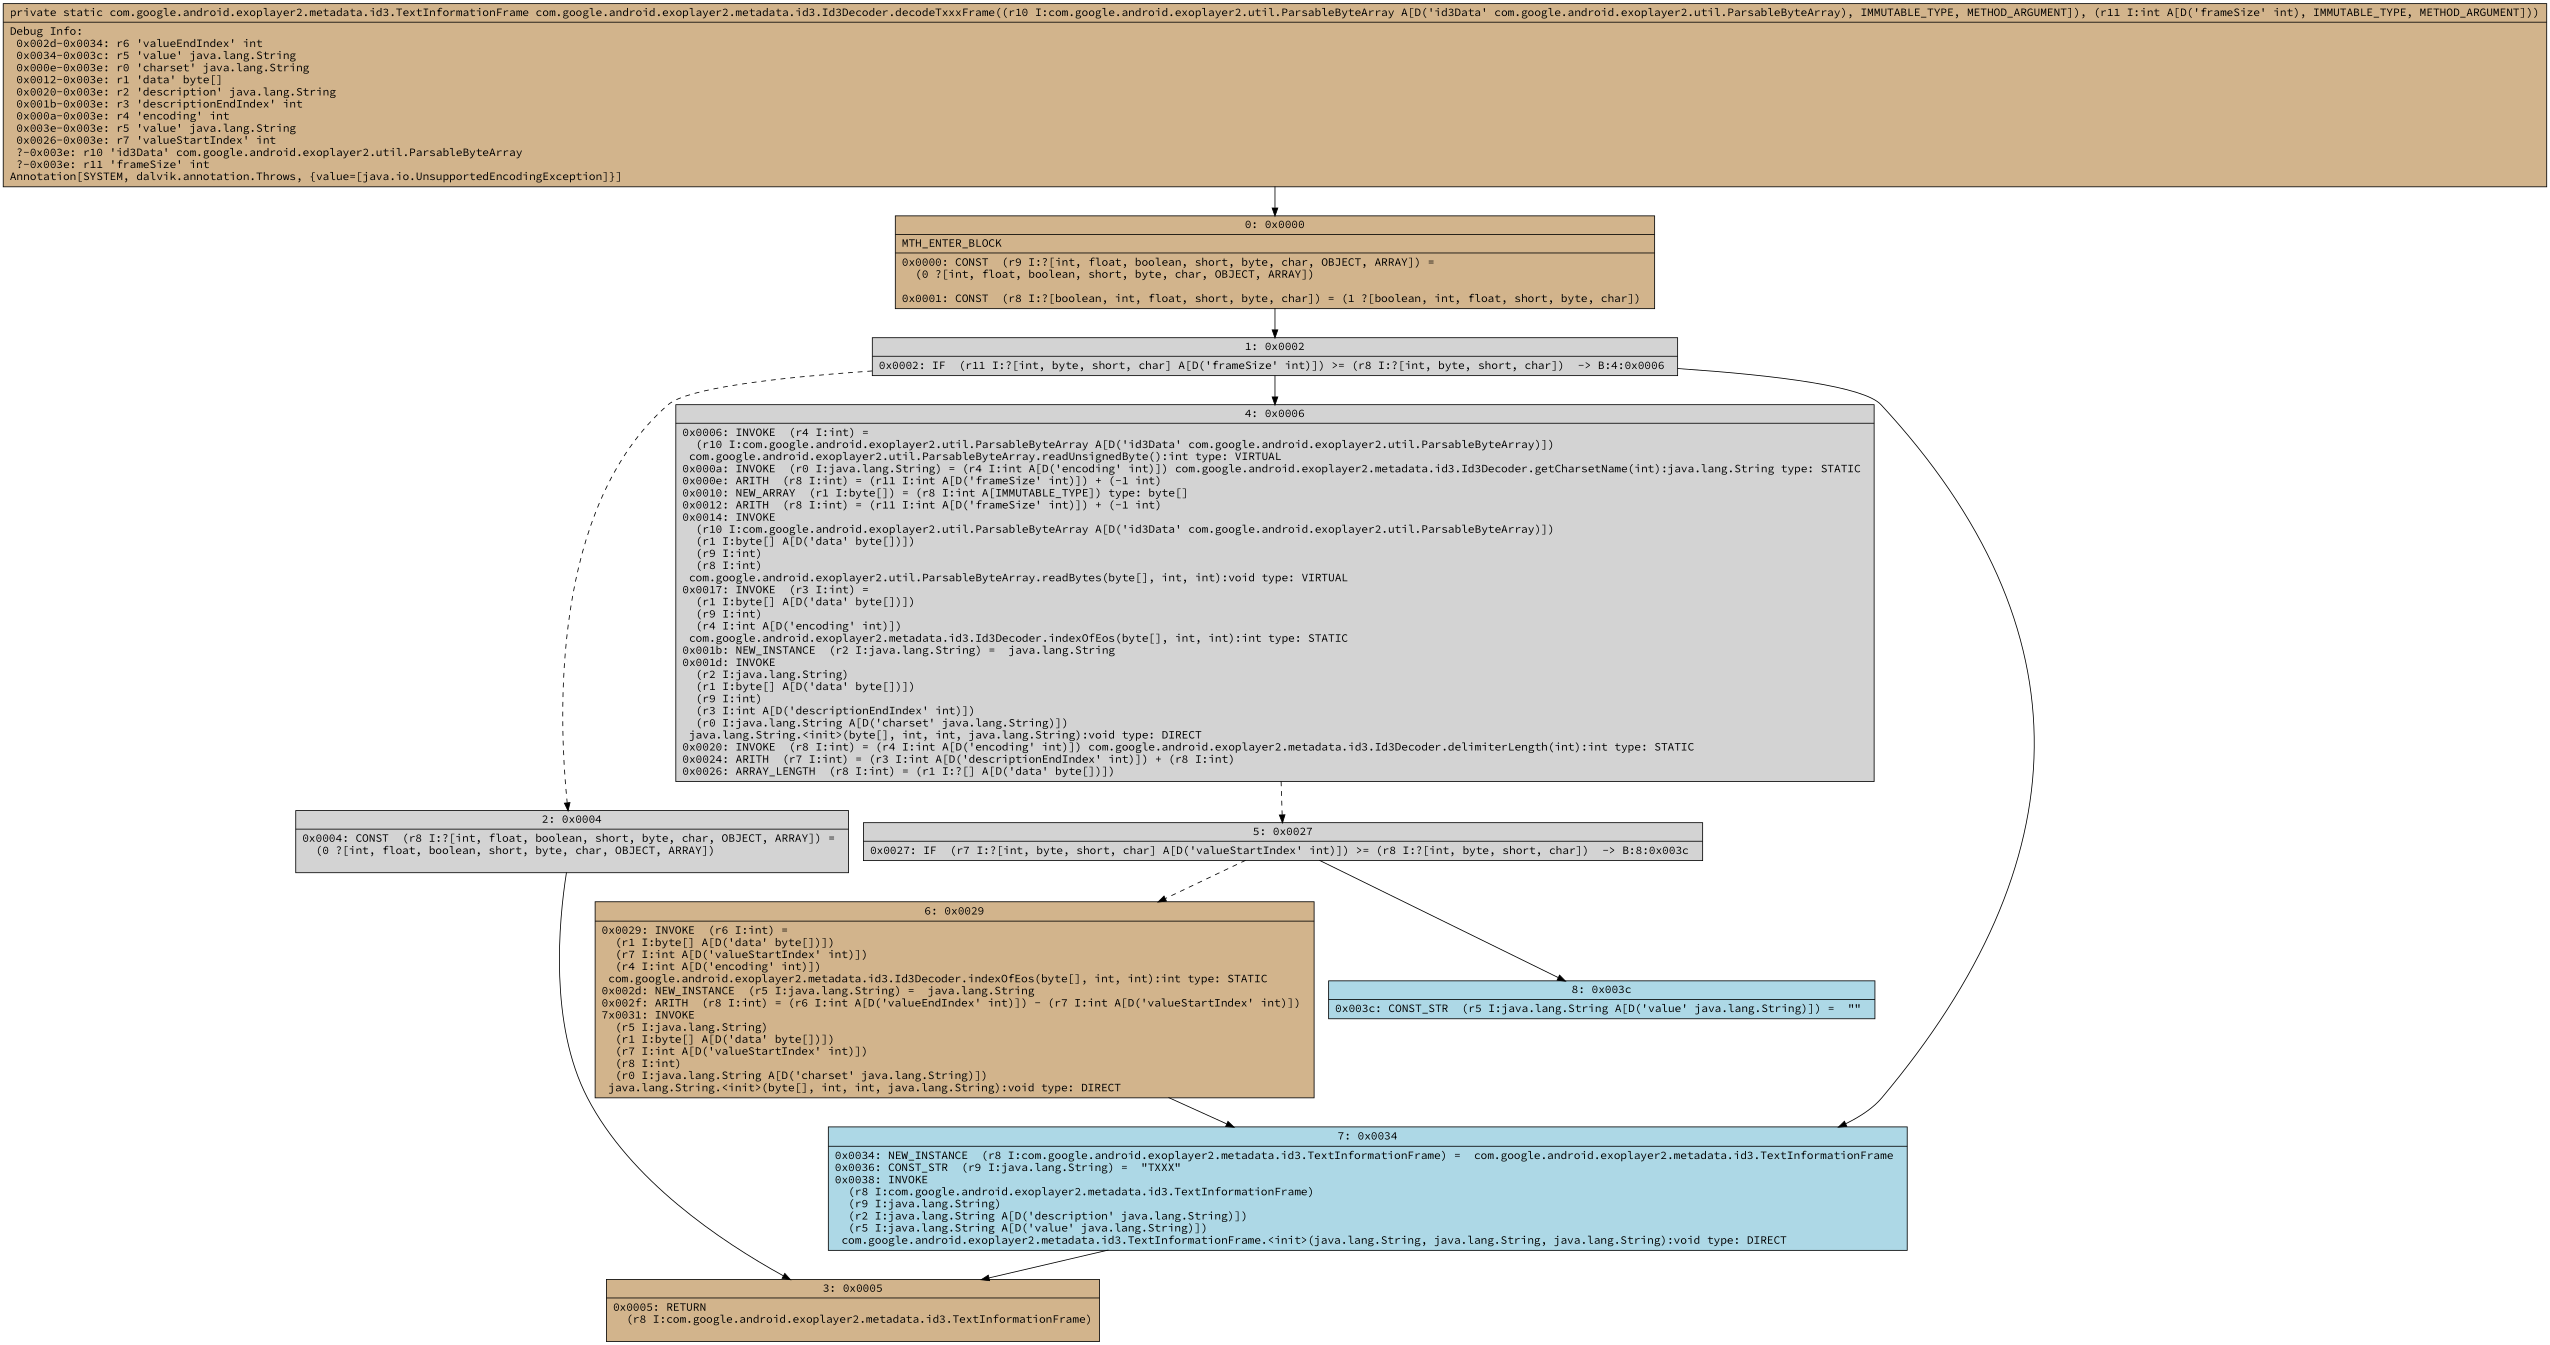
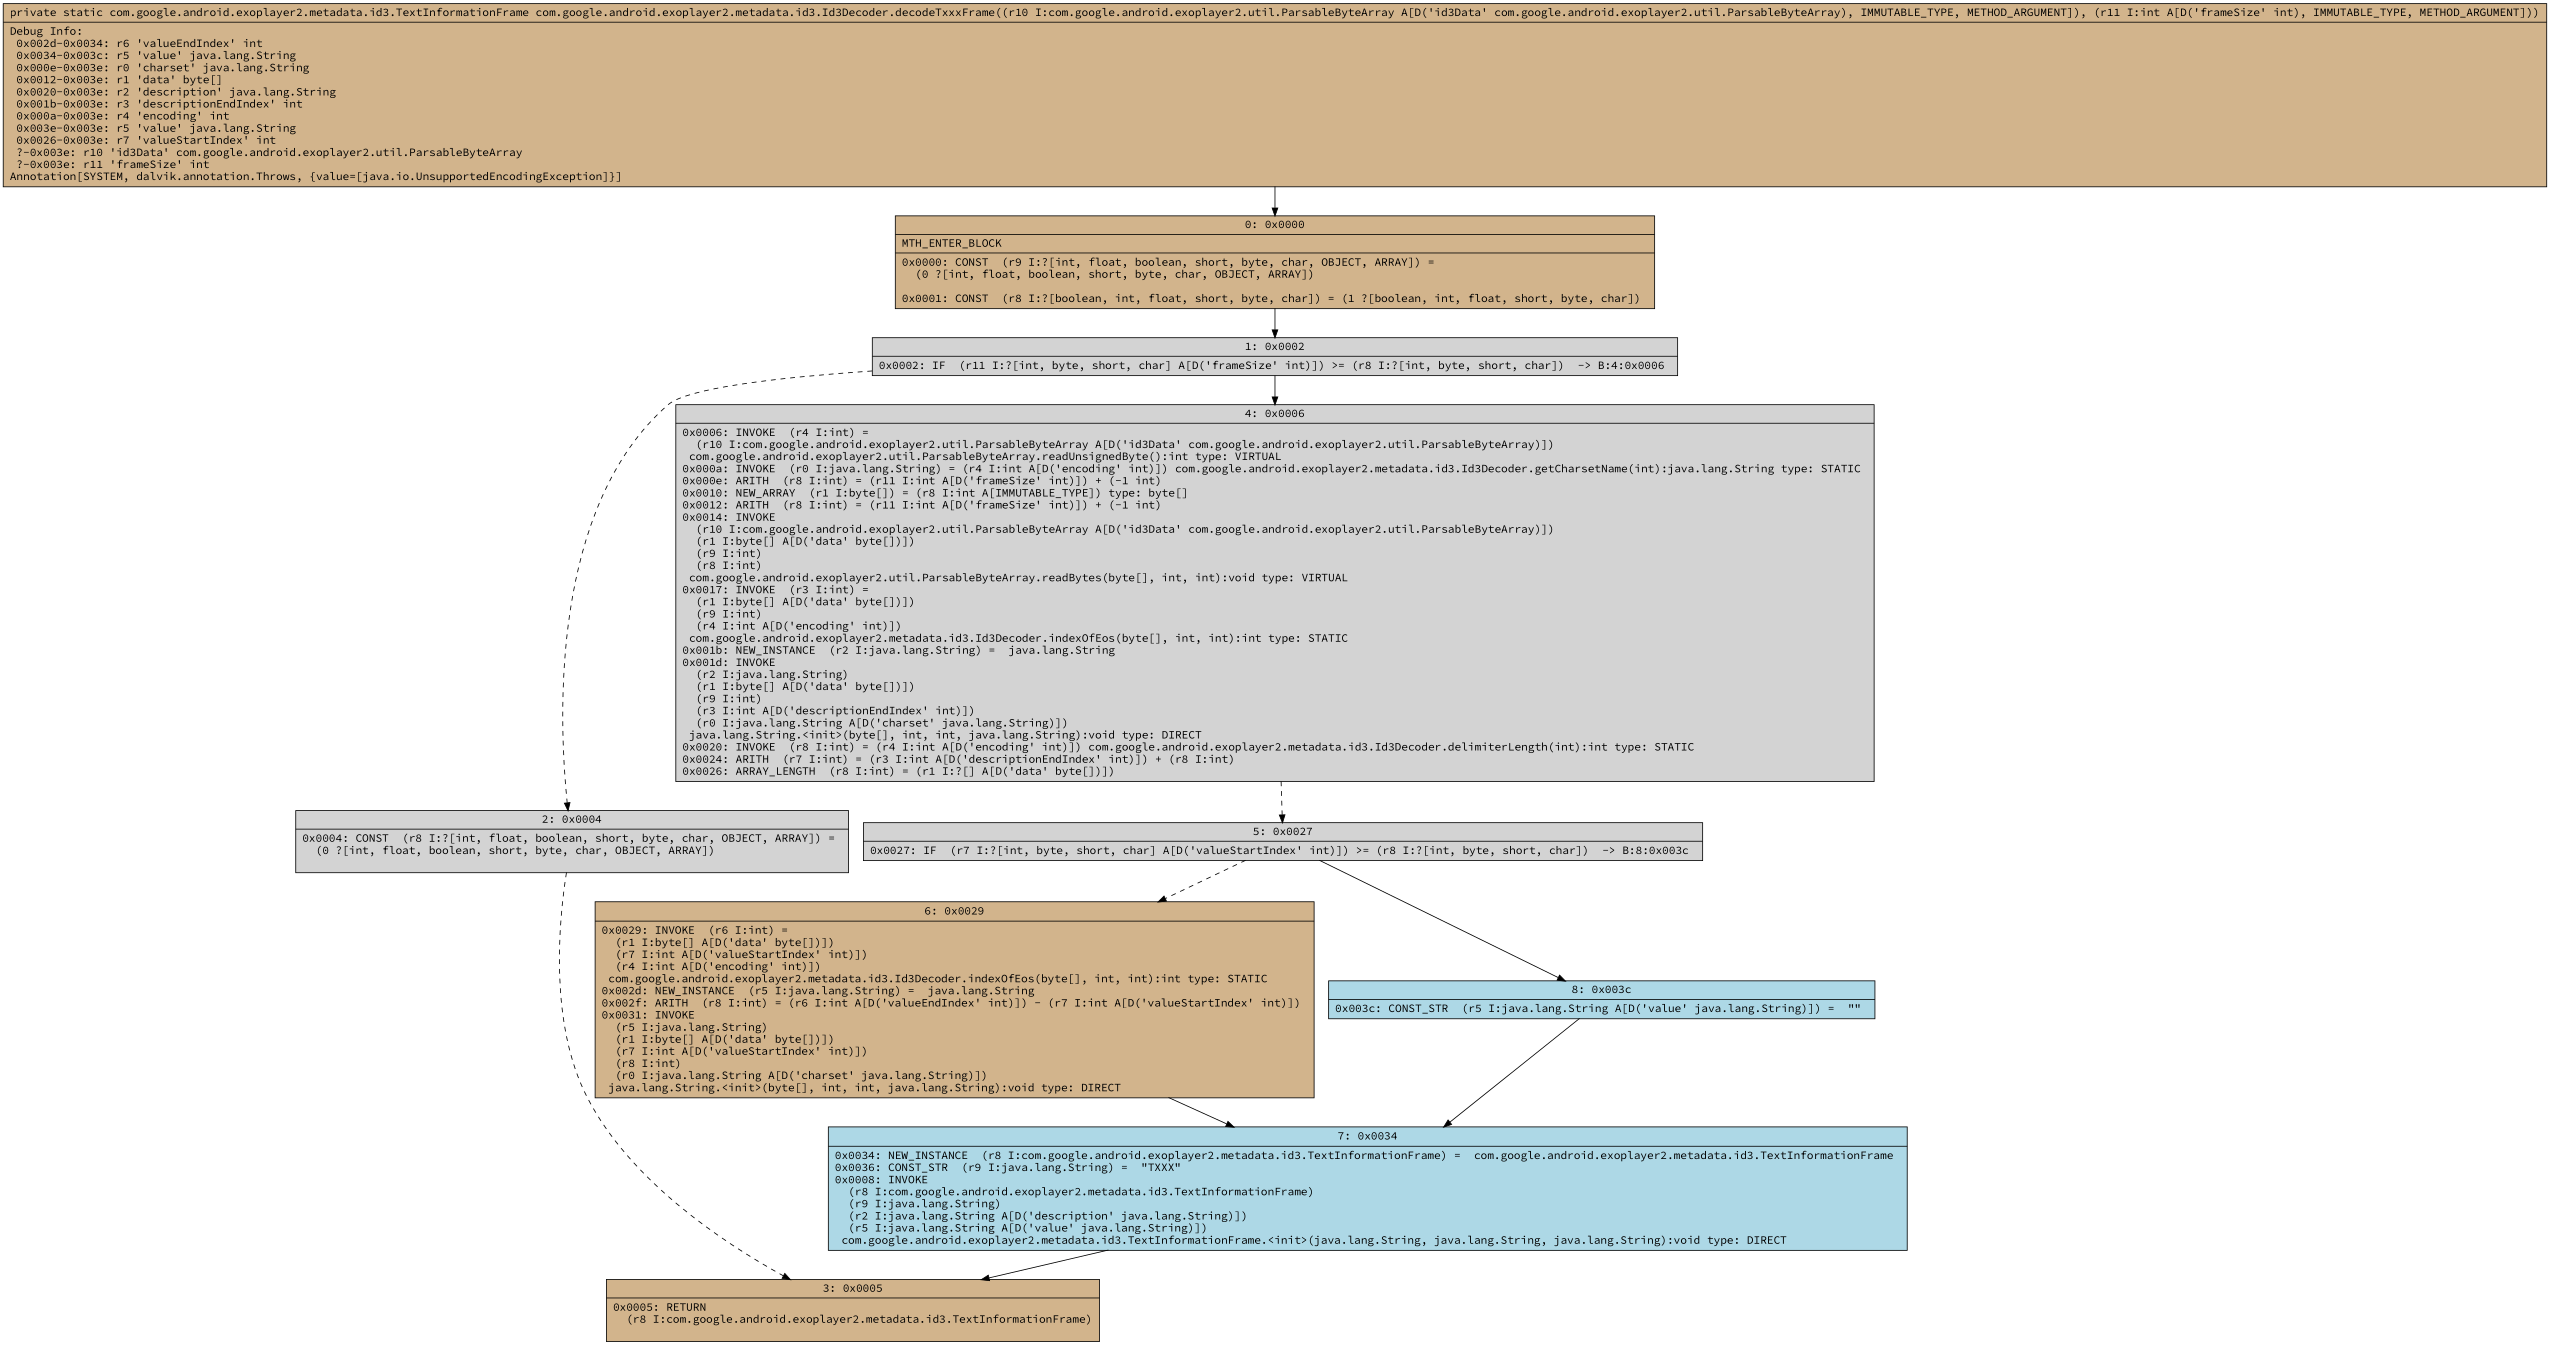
(2026, 669) -> (1515, 1070)
(655, 1015) -> (655, 1015)
(597, 1114) -> (597, 1114)
(888, 1180) -> (888, 1180)
